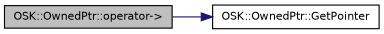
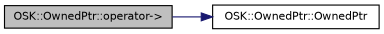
(296, 17) -> (296, 17)
